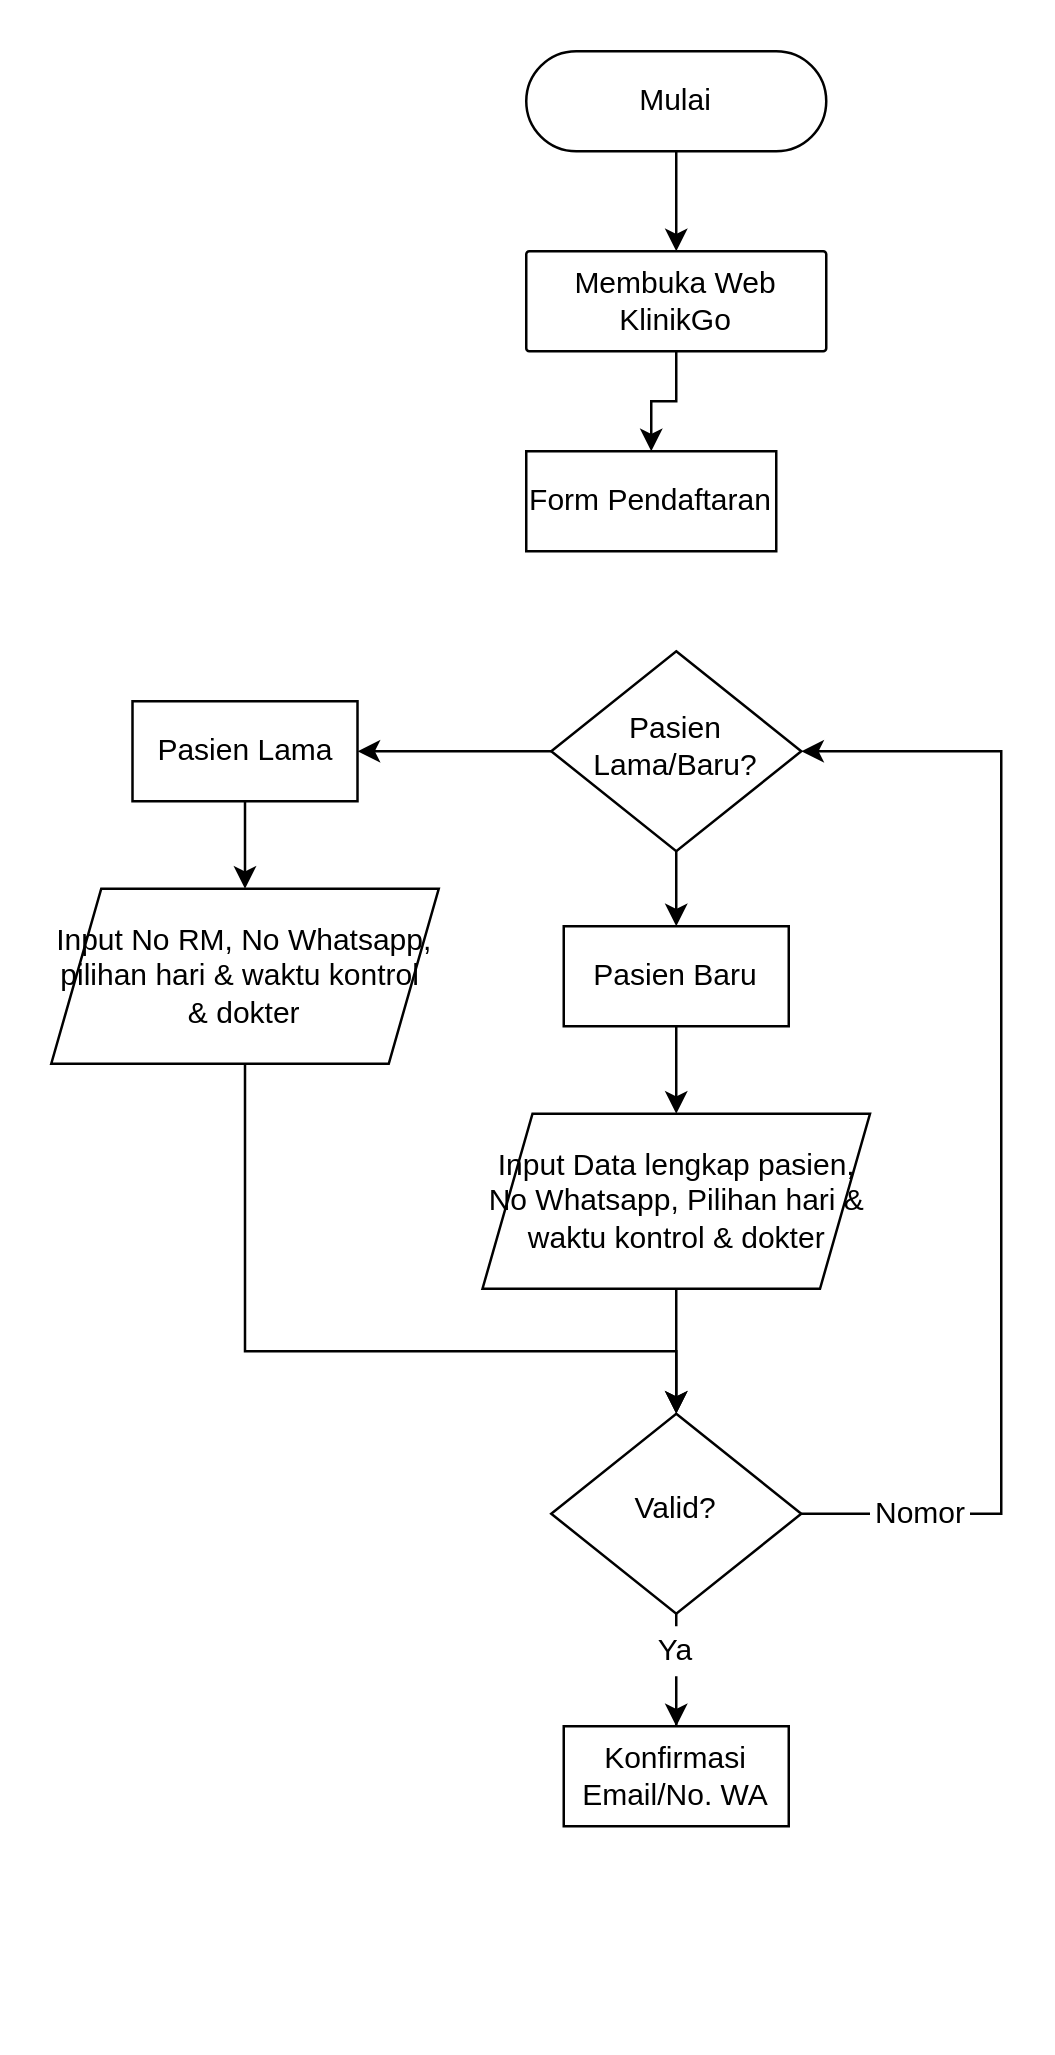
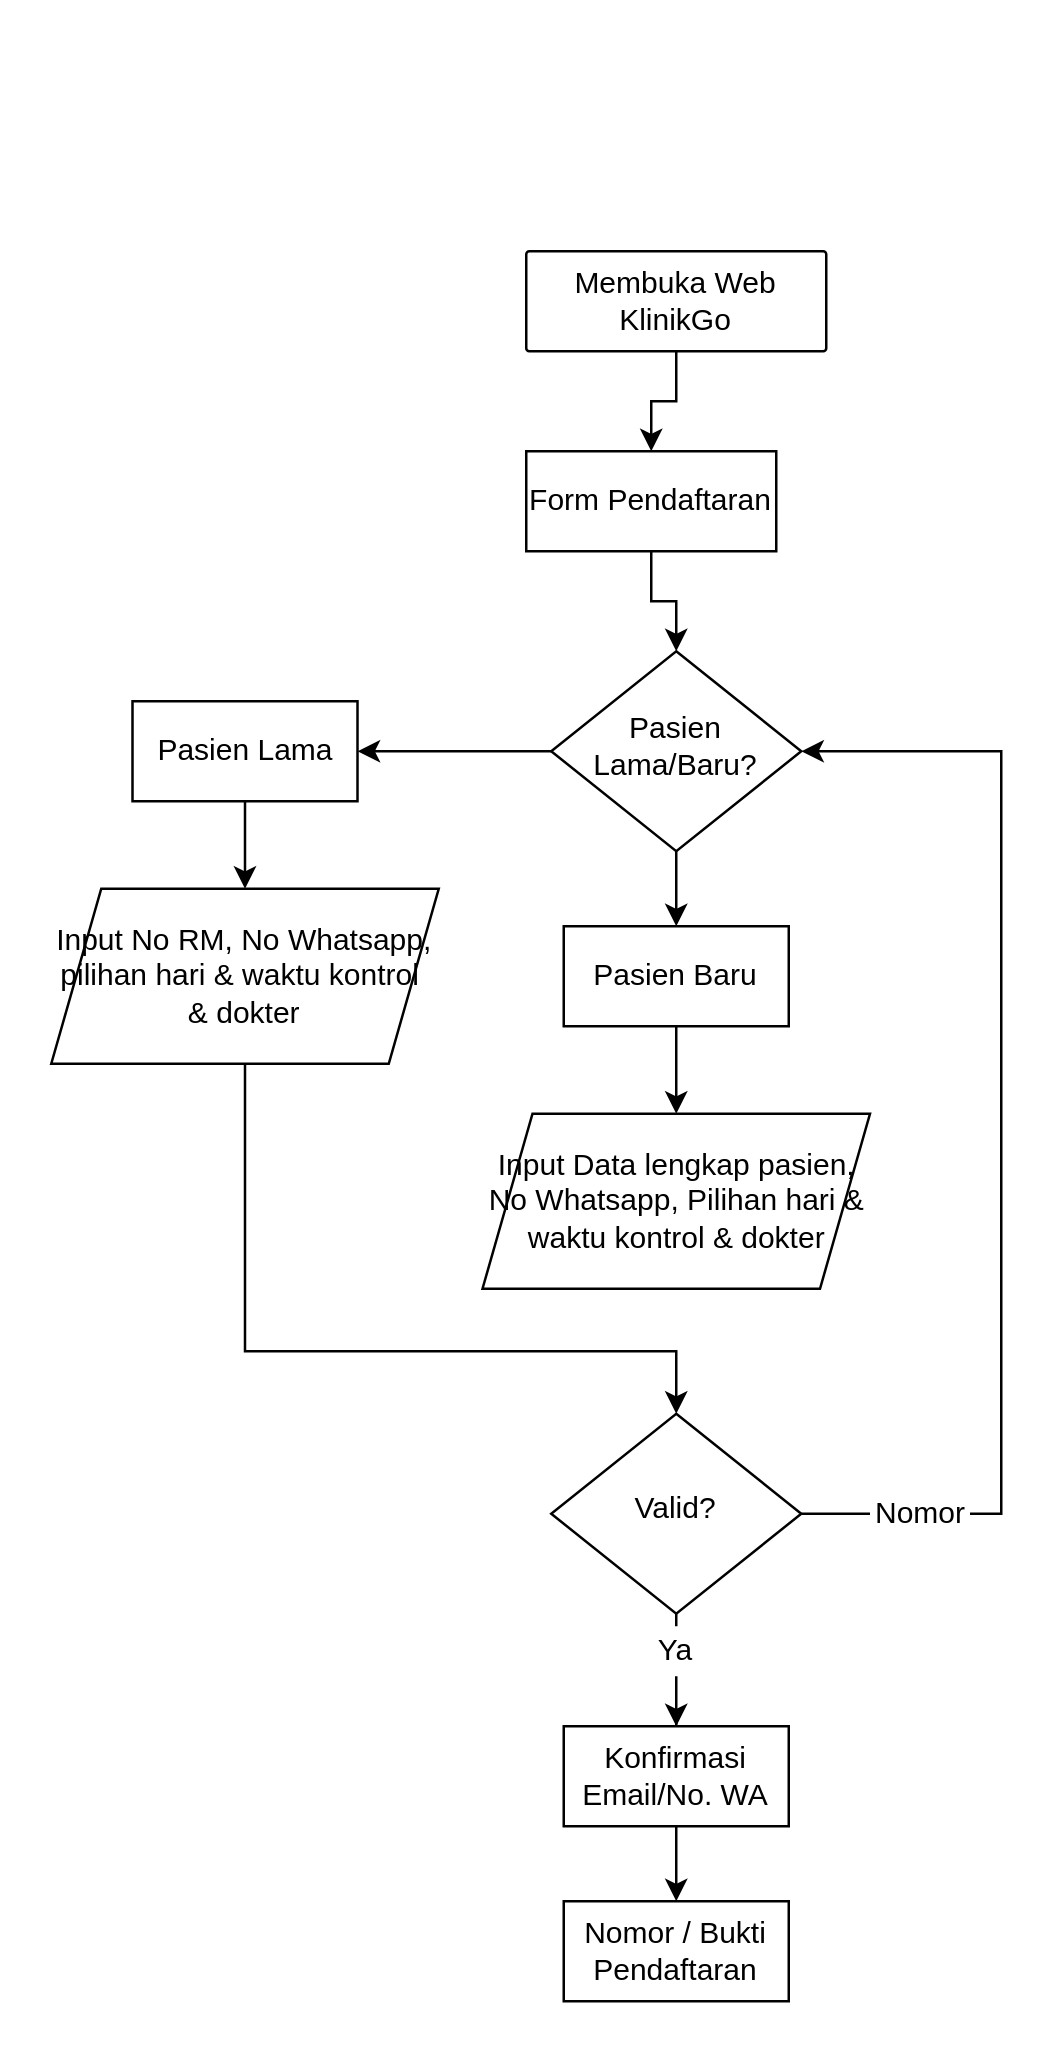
(676, 101) -> none
(676, 193) -> none
none -> (655, 601)
(676, 1318) -> none
none -> (676, 1855)
none -> (676, 1951)
